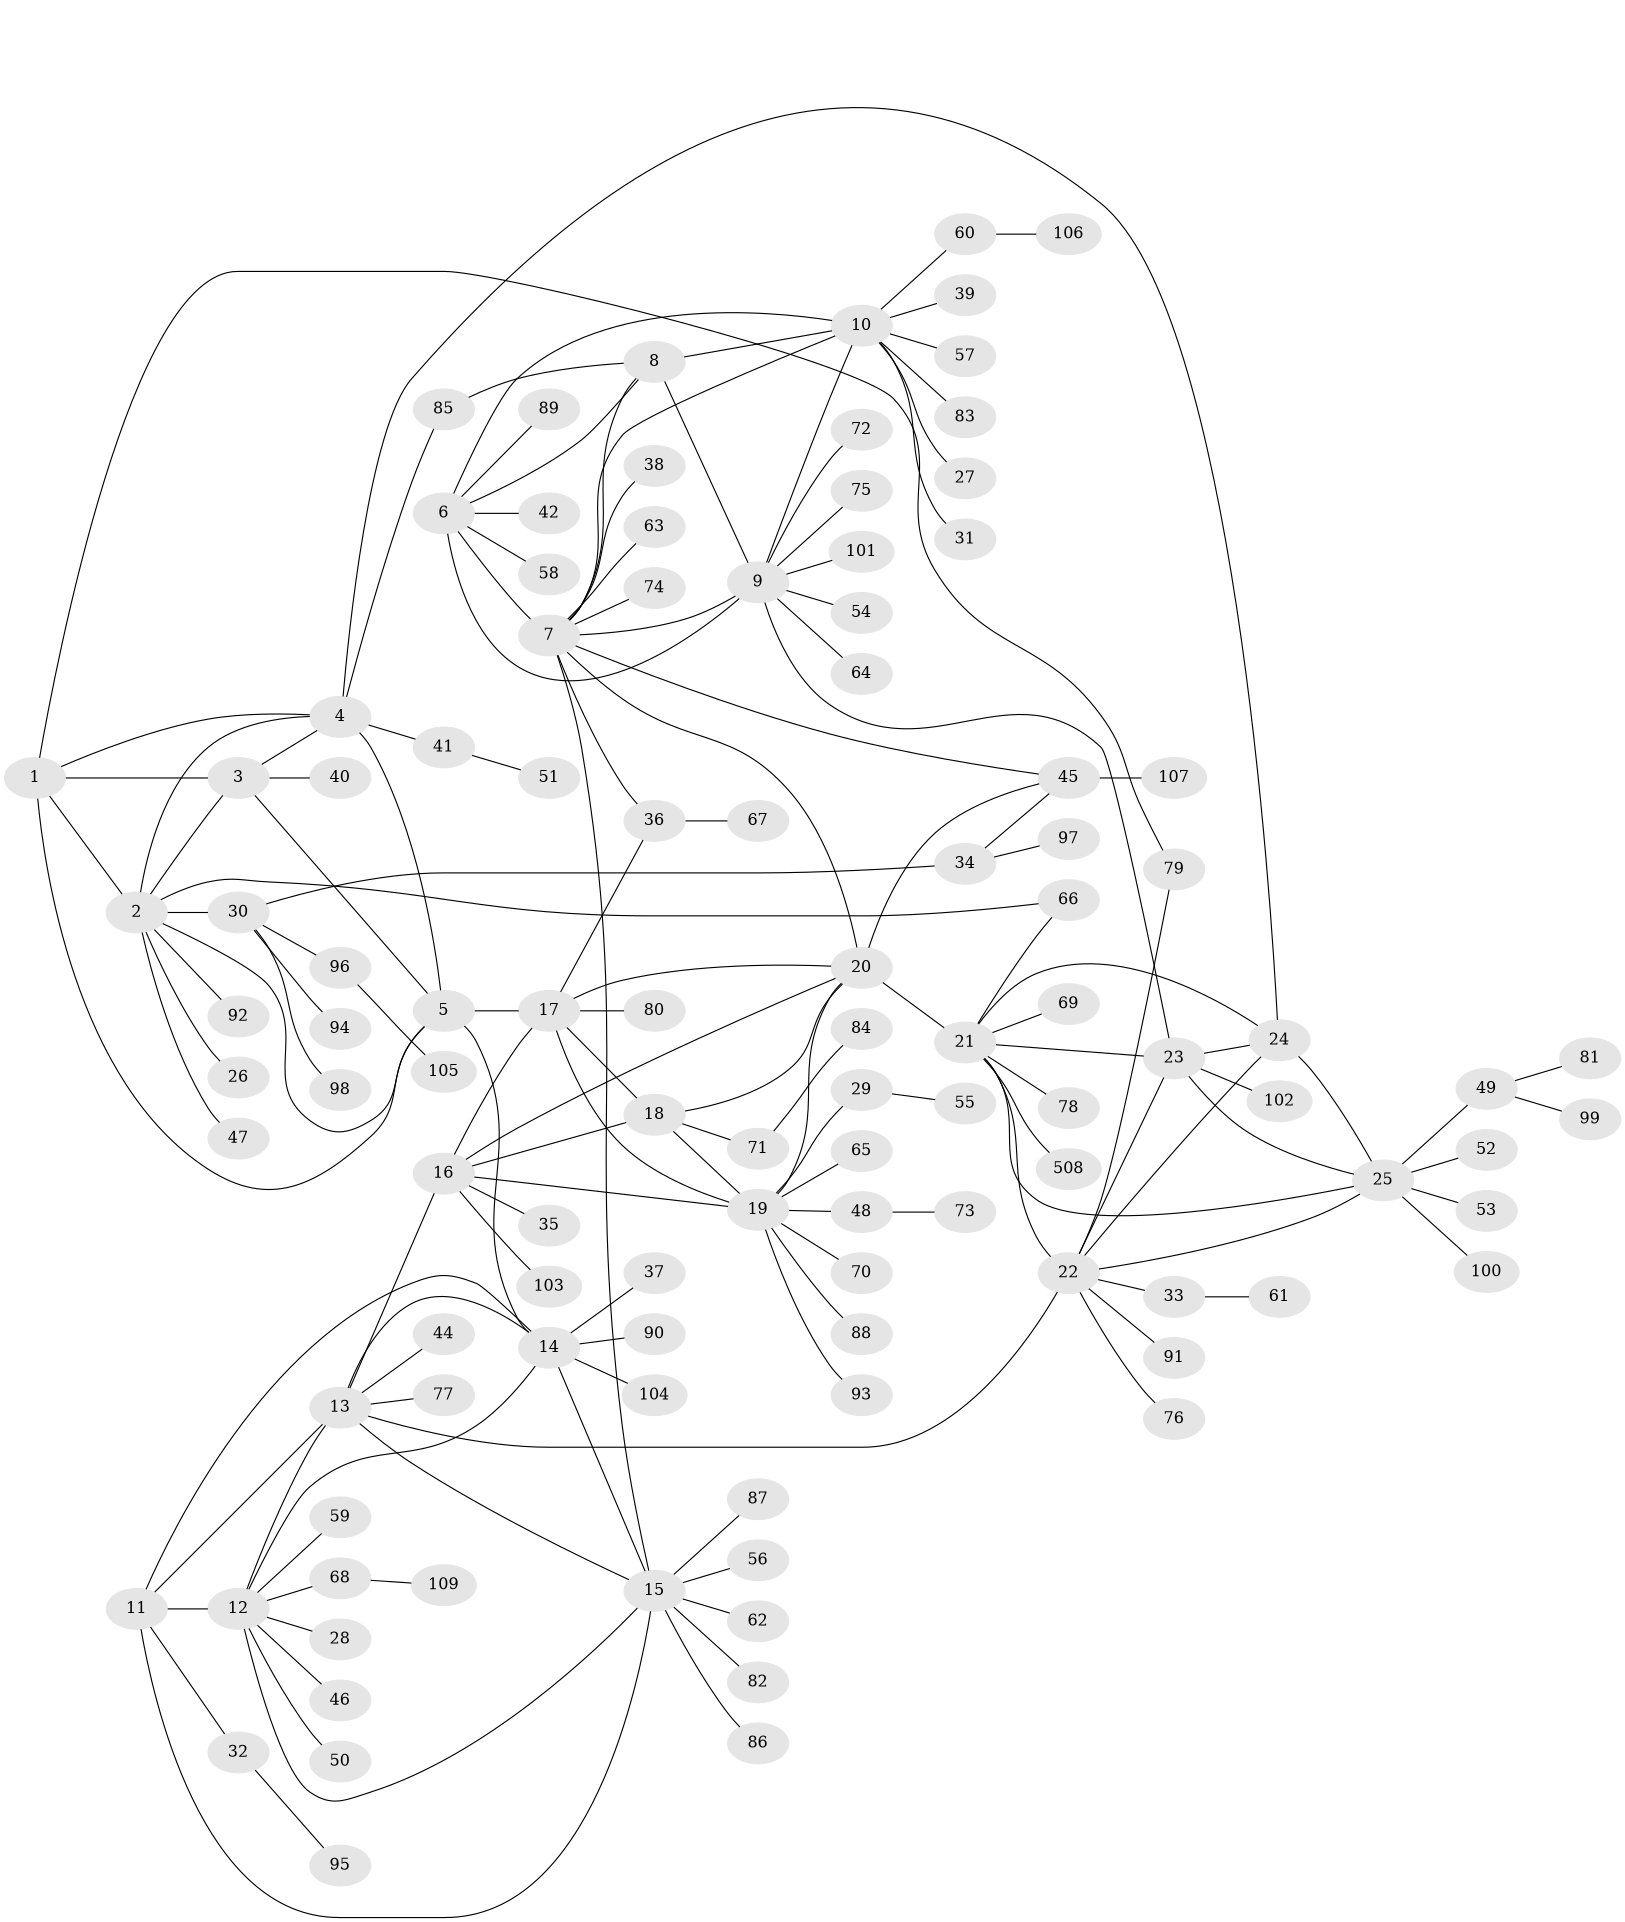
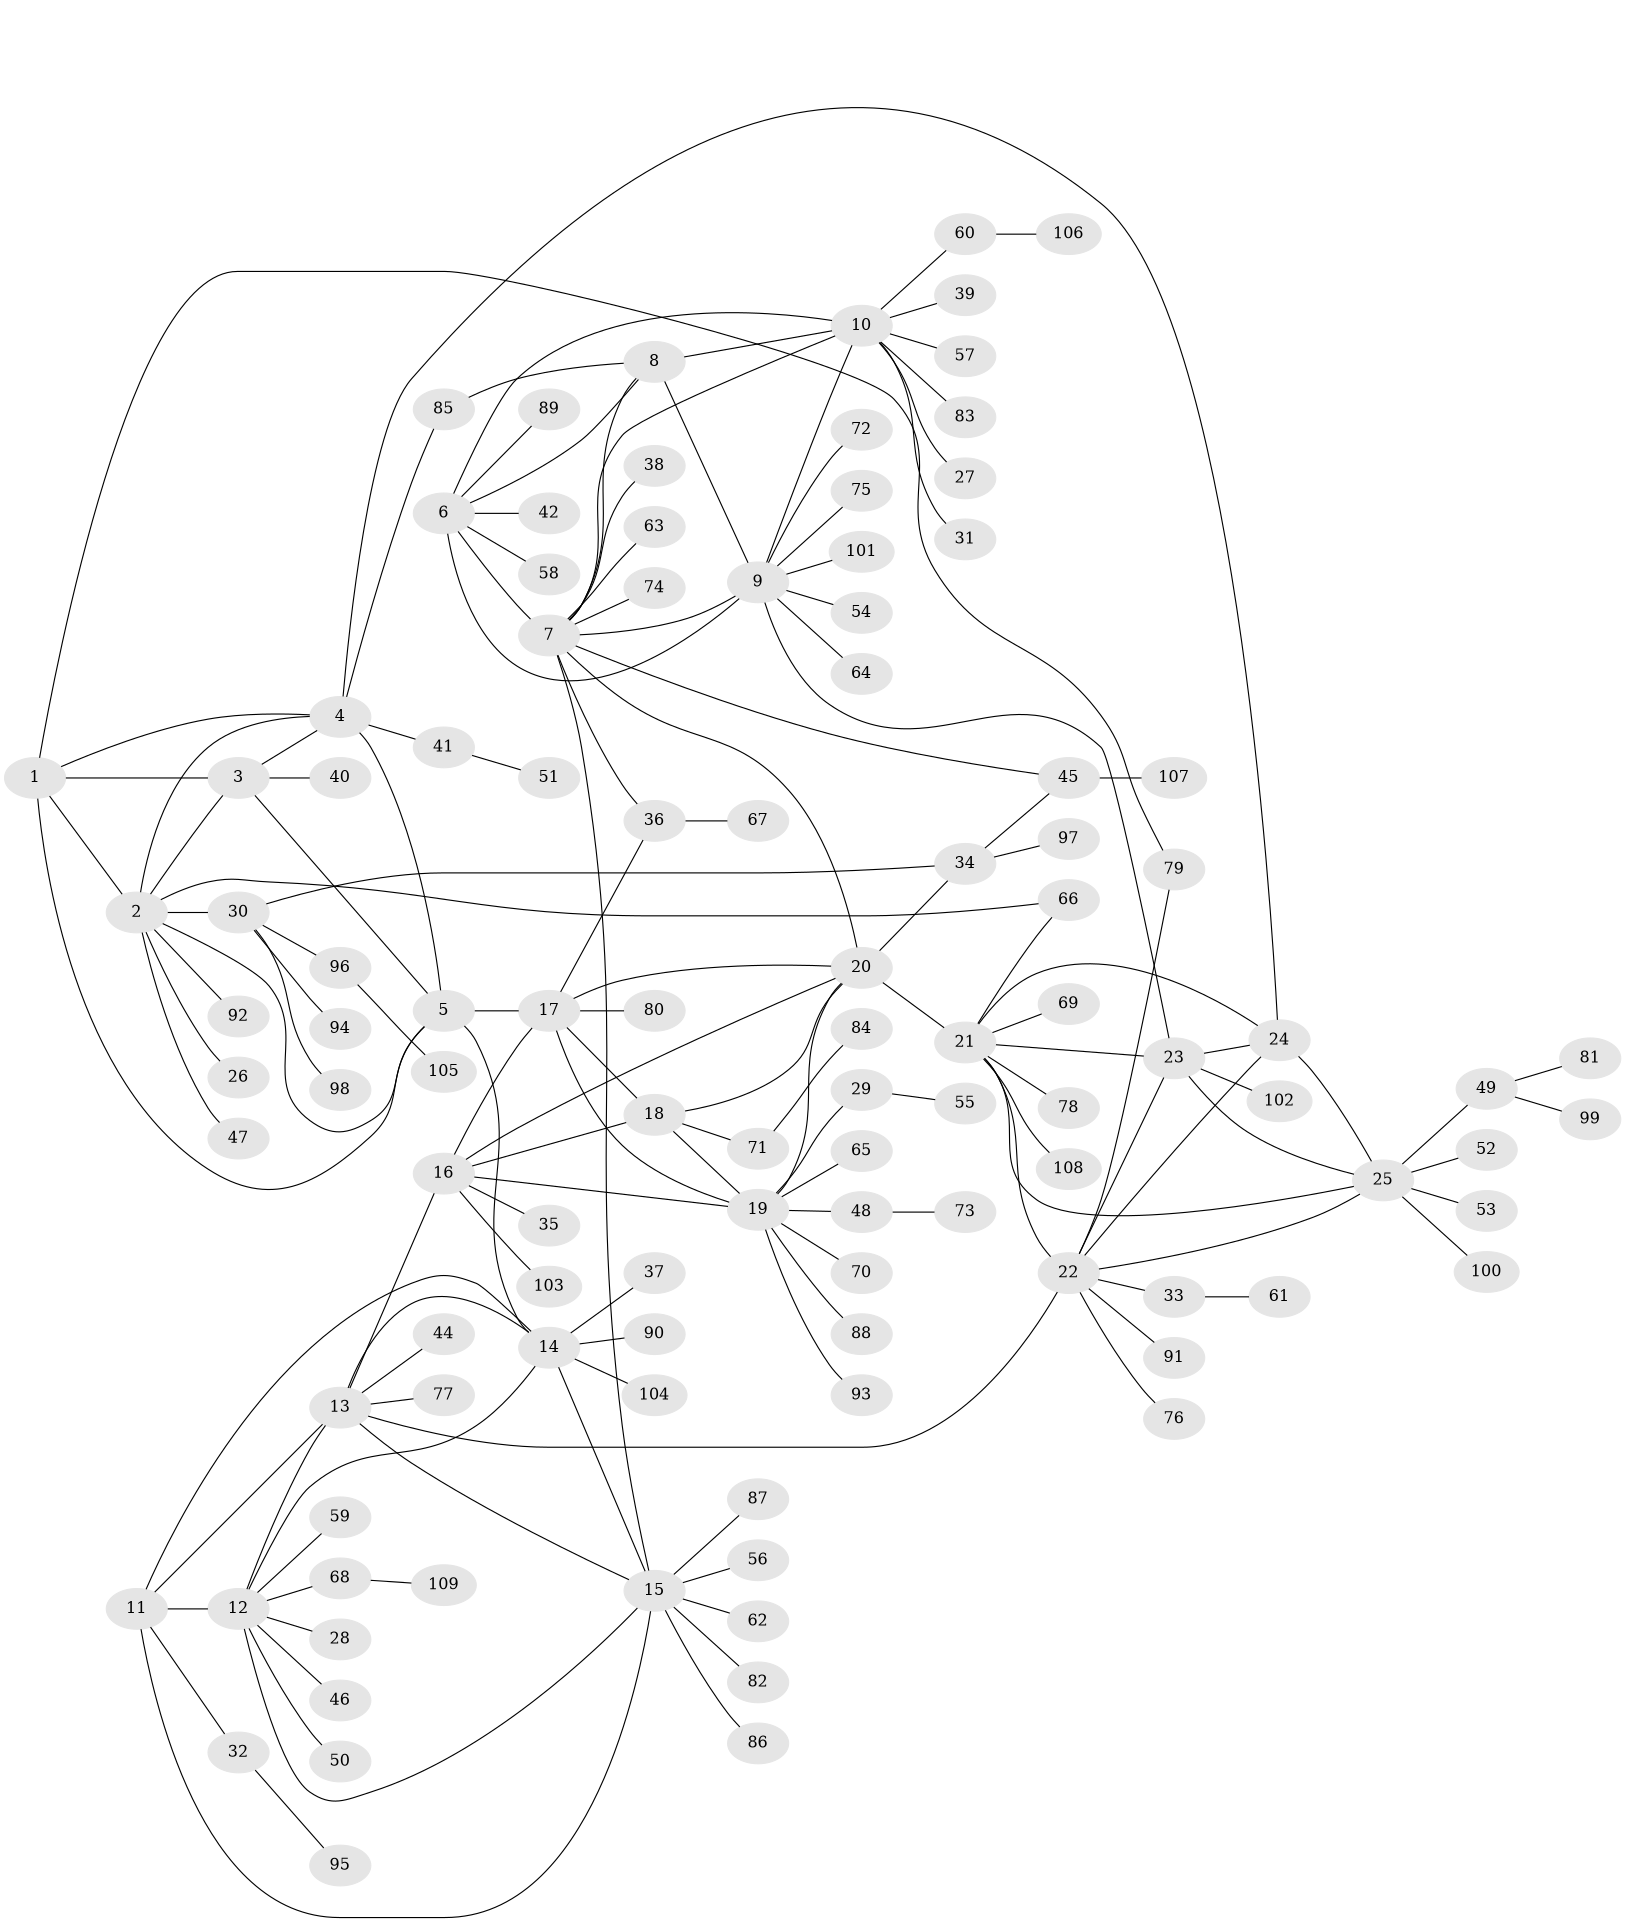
(929, 839) -> (907, 923)
(1069, 1169) -> (1069, 1169)
